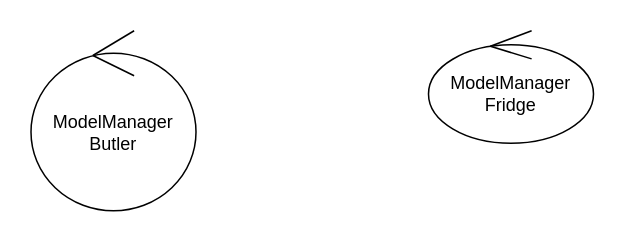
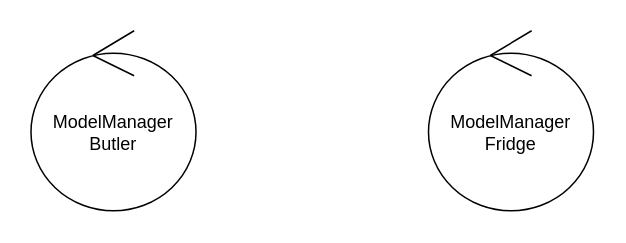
(511, 87) -> (511, 121)
